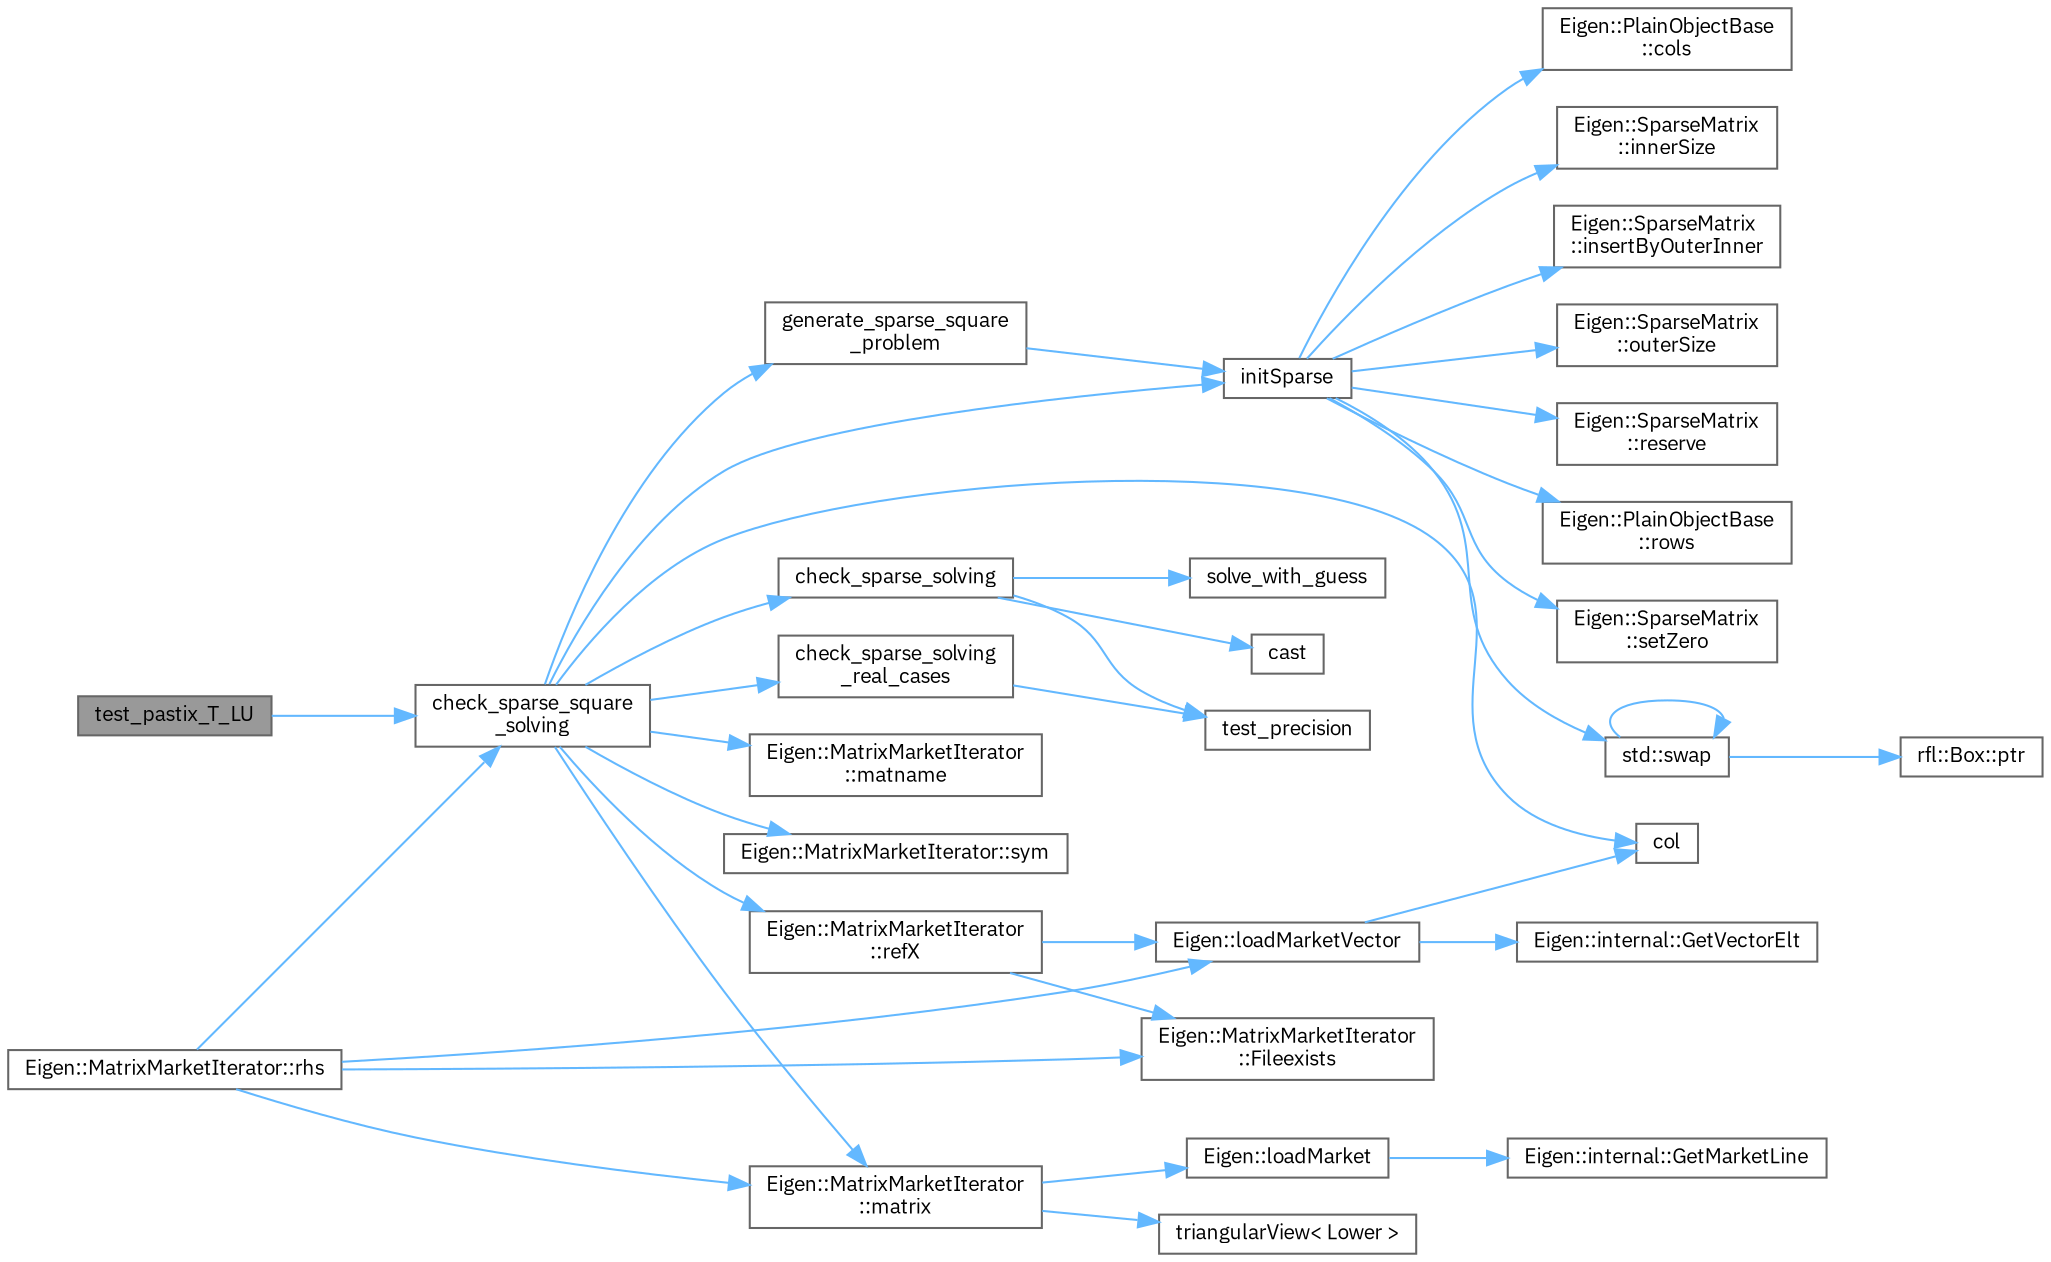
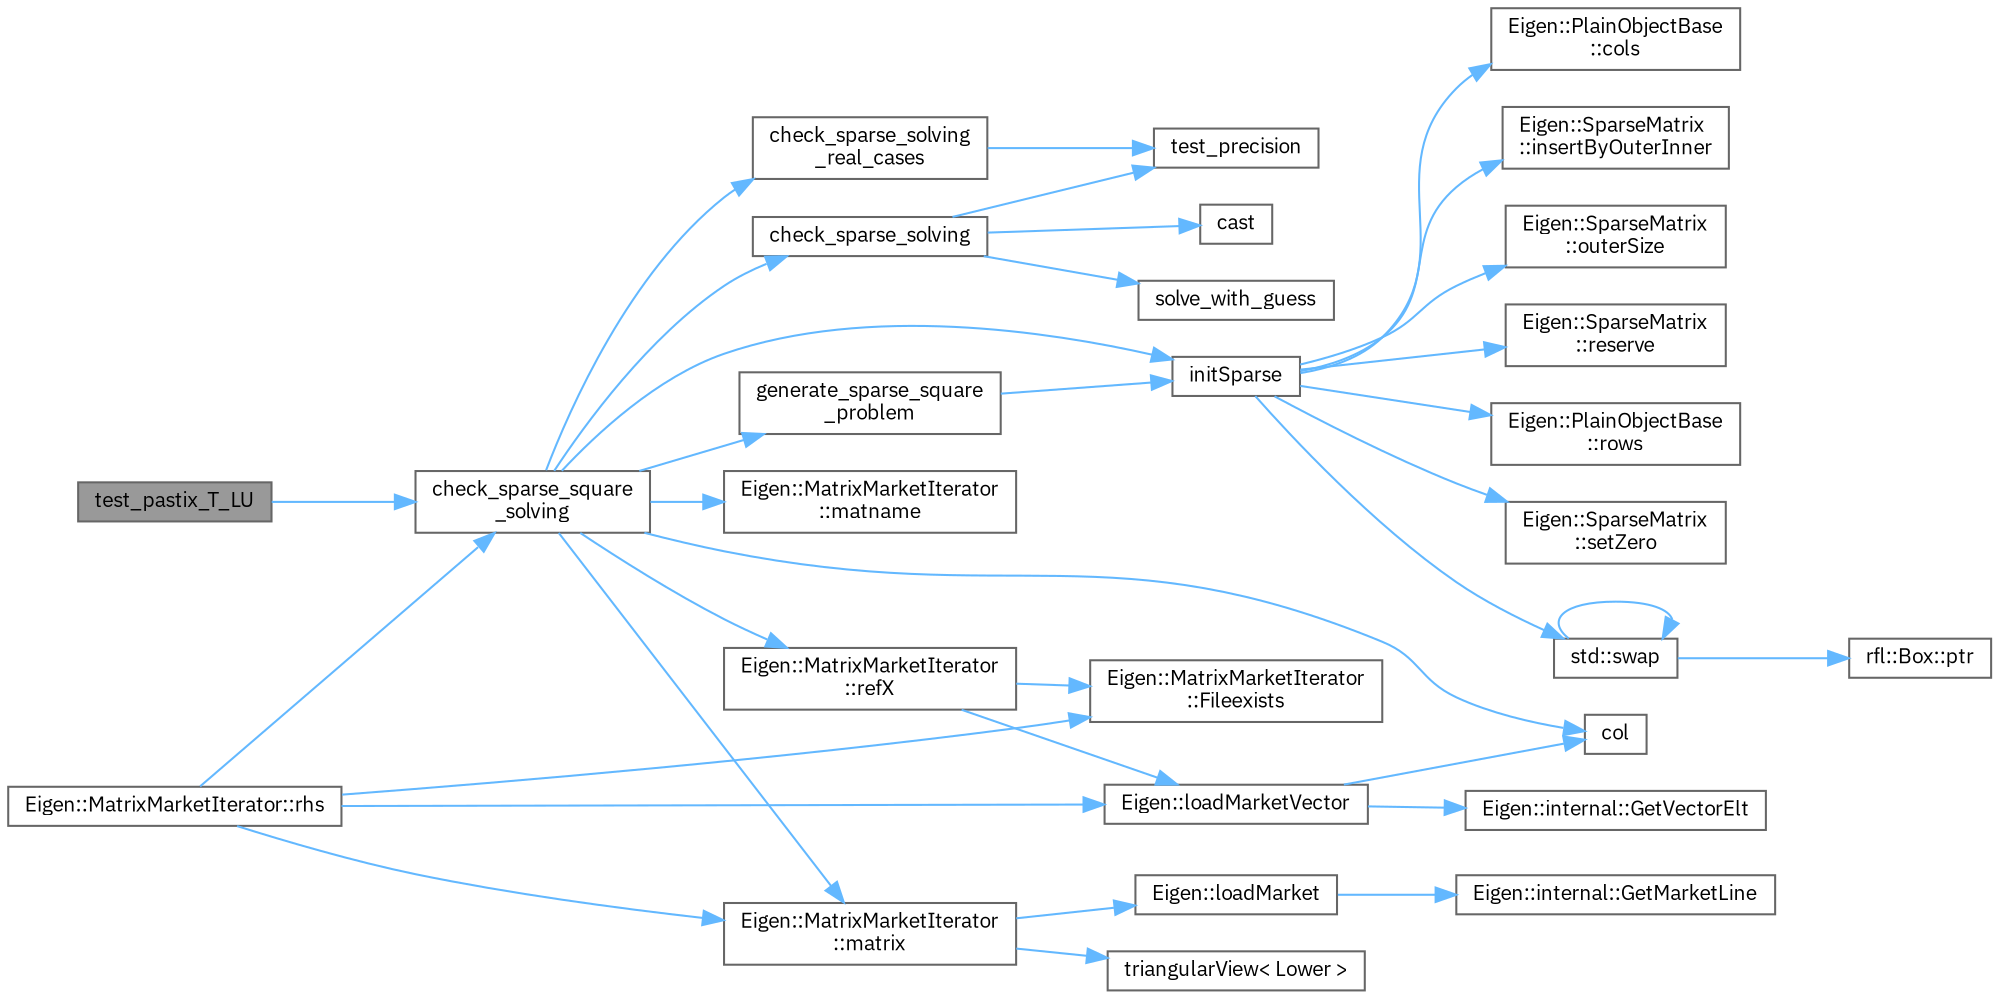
(1667, 138) -> none
(896, 854) -> none
